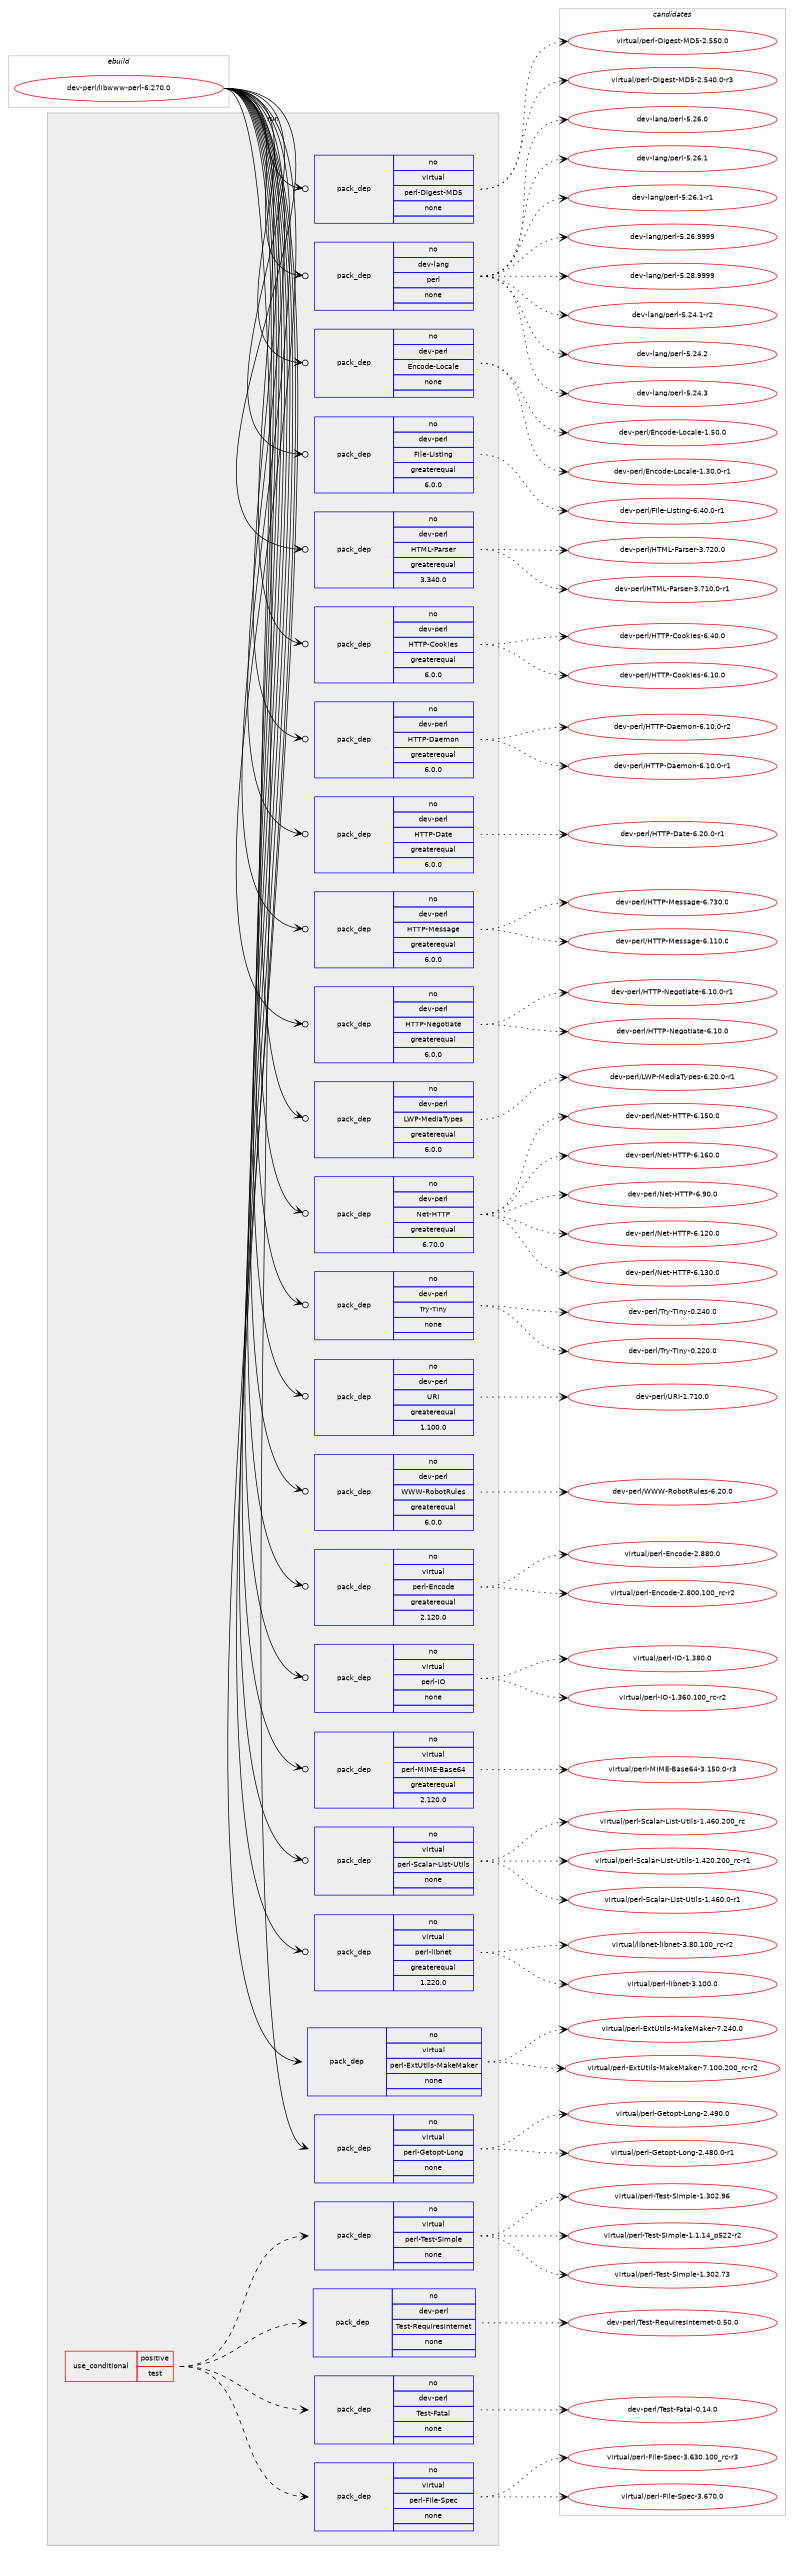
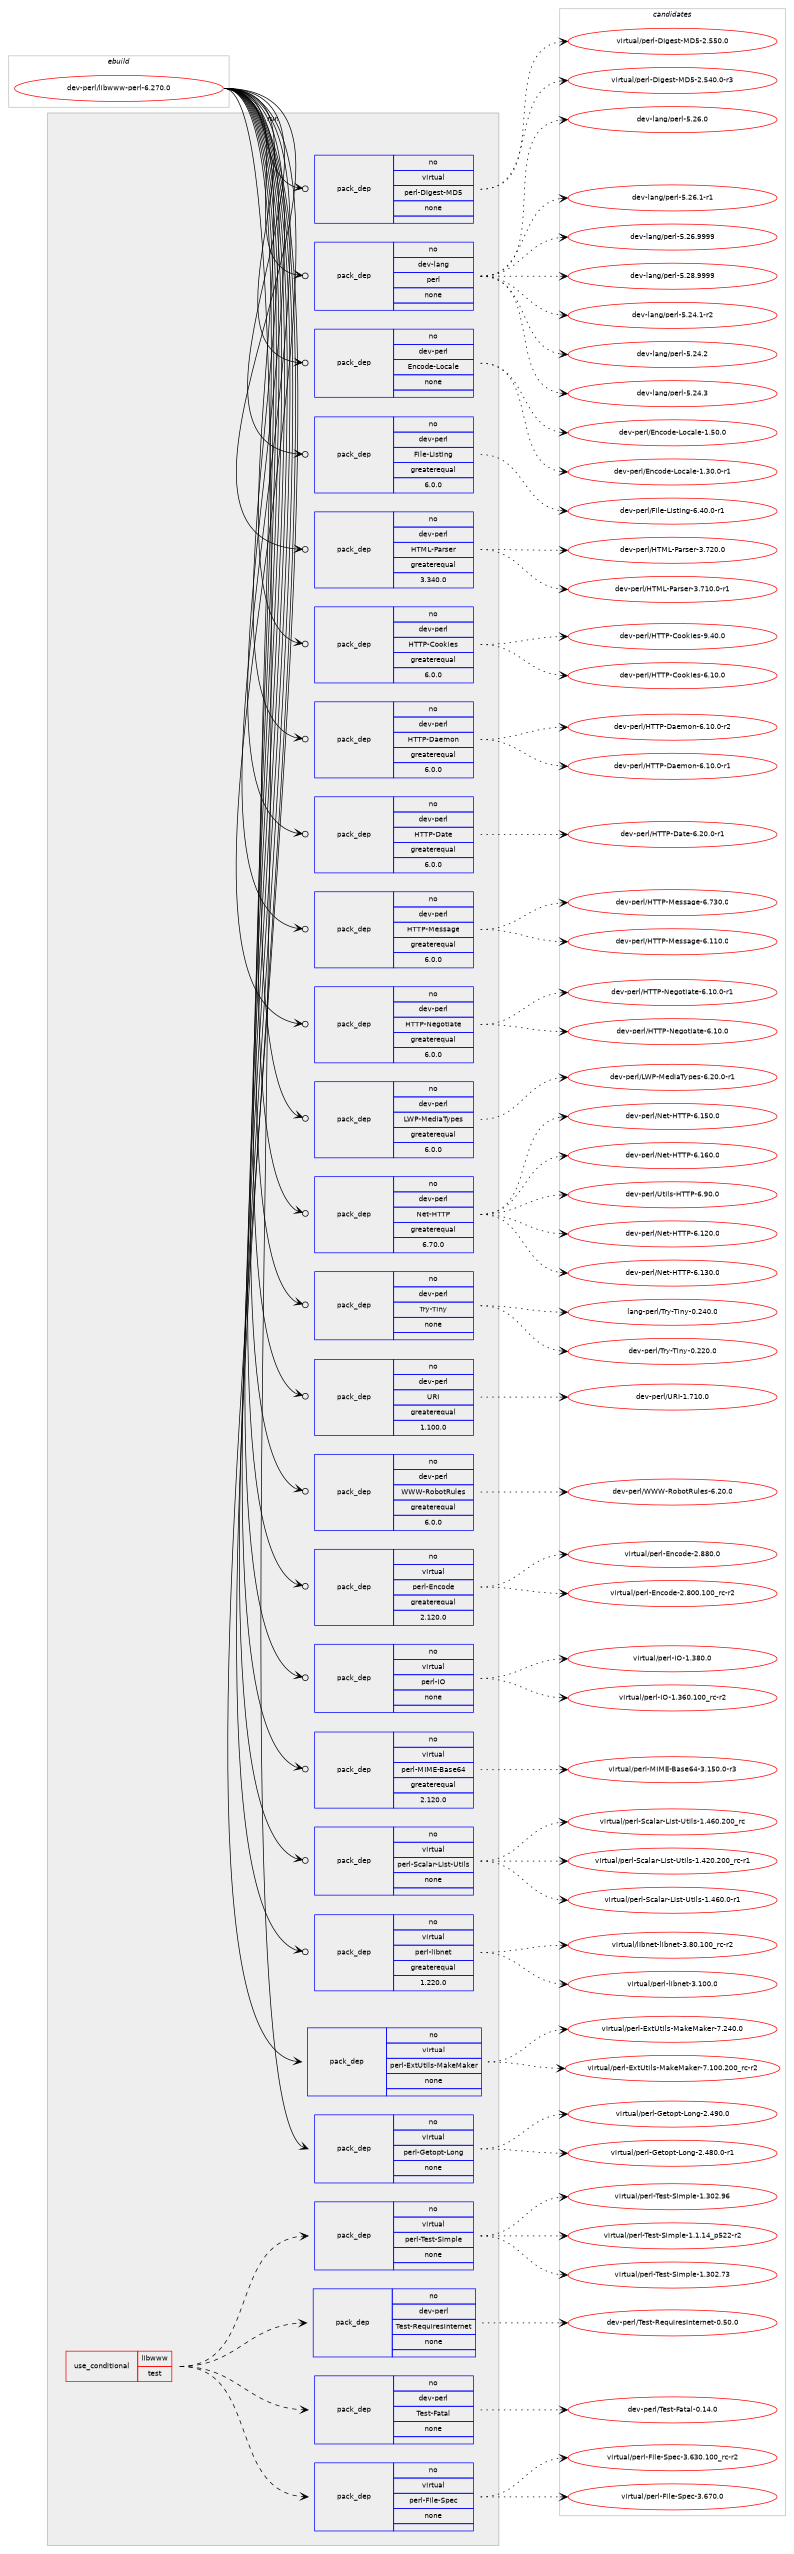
(673, 159) -> none
(673, 637) -> (673, 637)
(673, 1195) -> (673, 1195)
(673, 1312) -> (673, 1312)
(155, 2358) -> (155, 2358)
(673, 2458) -> (673, 2458)
